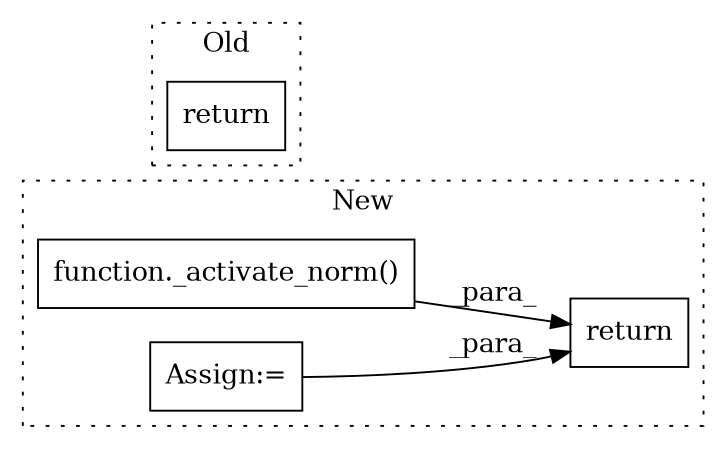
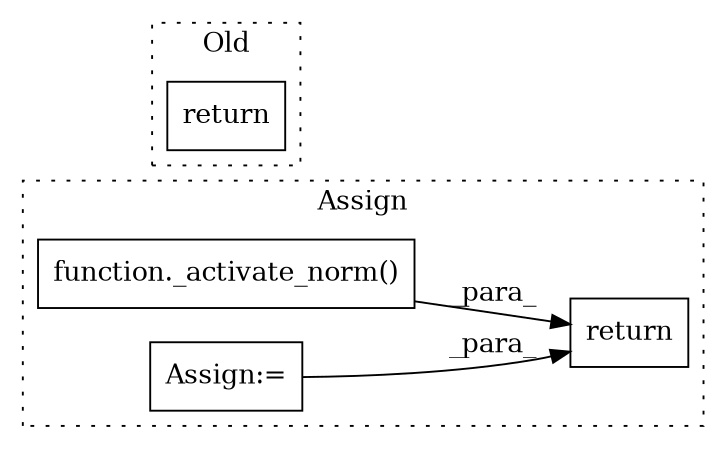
(363, 202) -> (363, 202)
